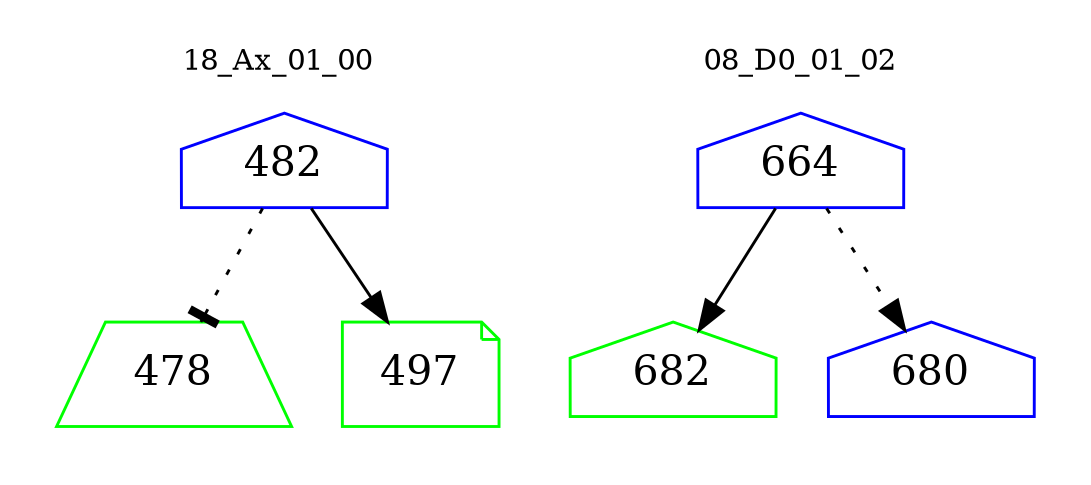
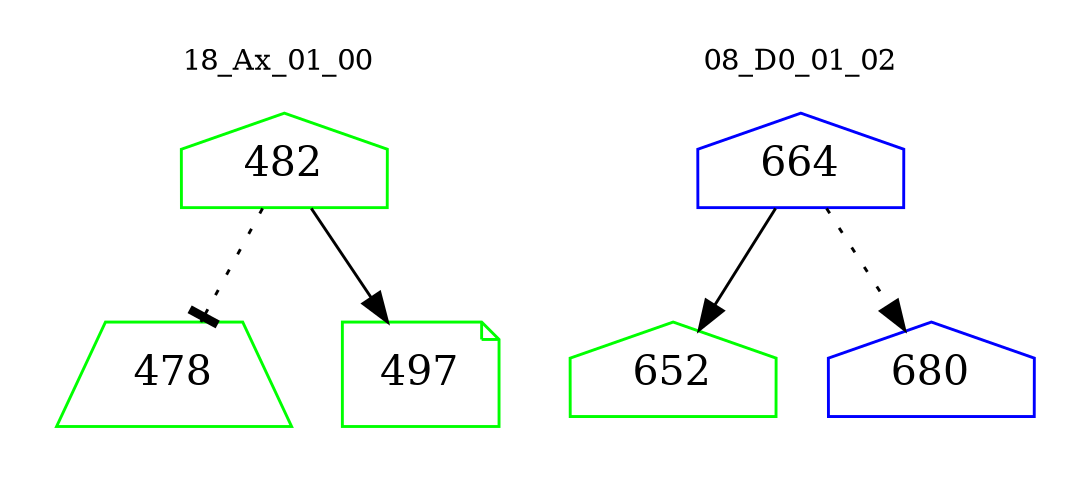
(284, 165) -> (284, 165)
(673, 374) -> (673, 374)
